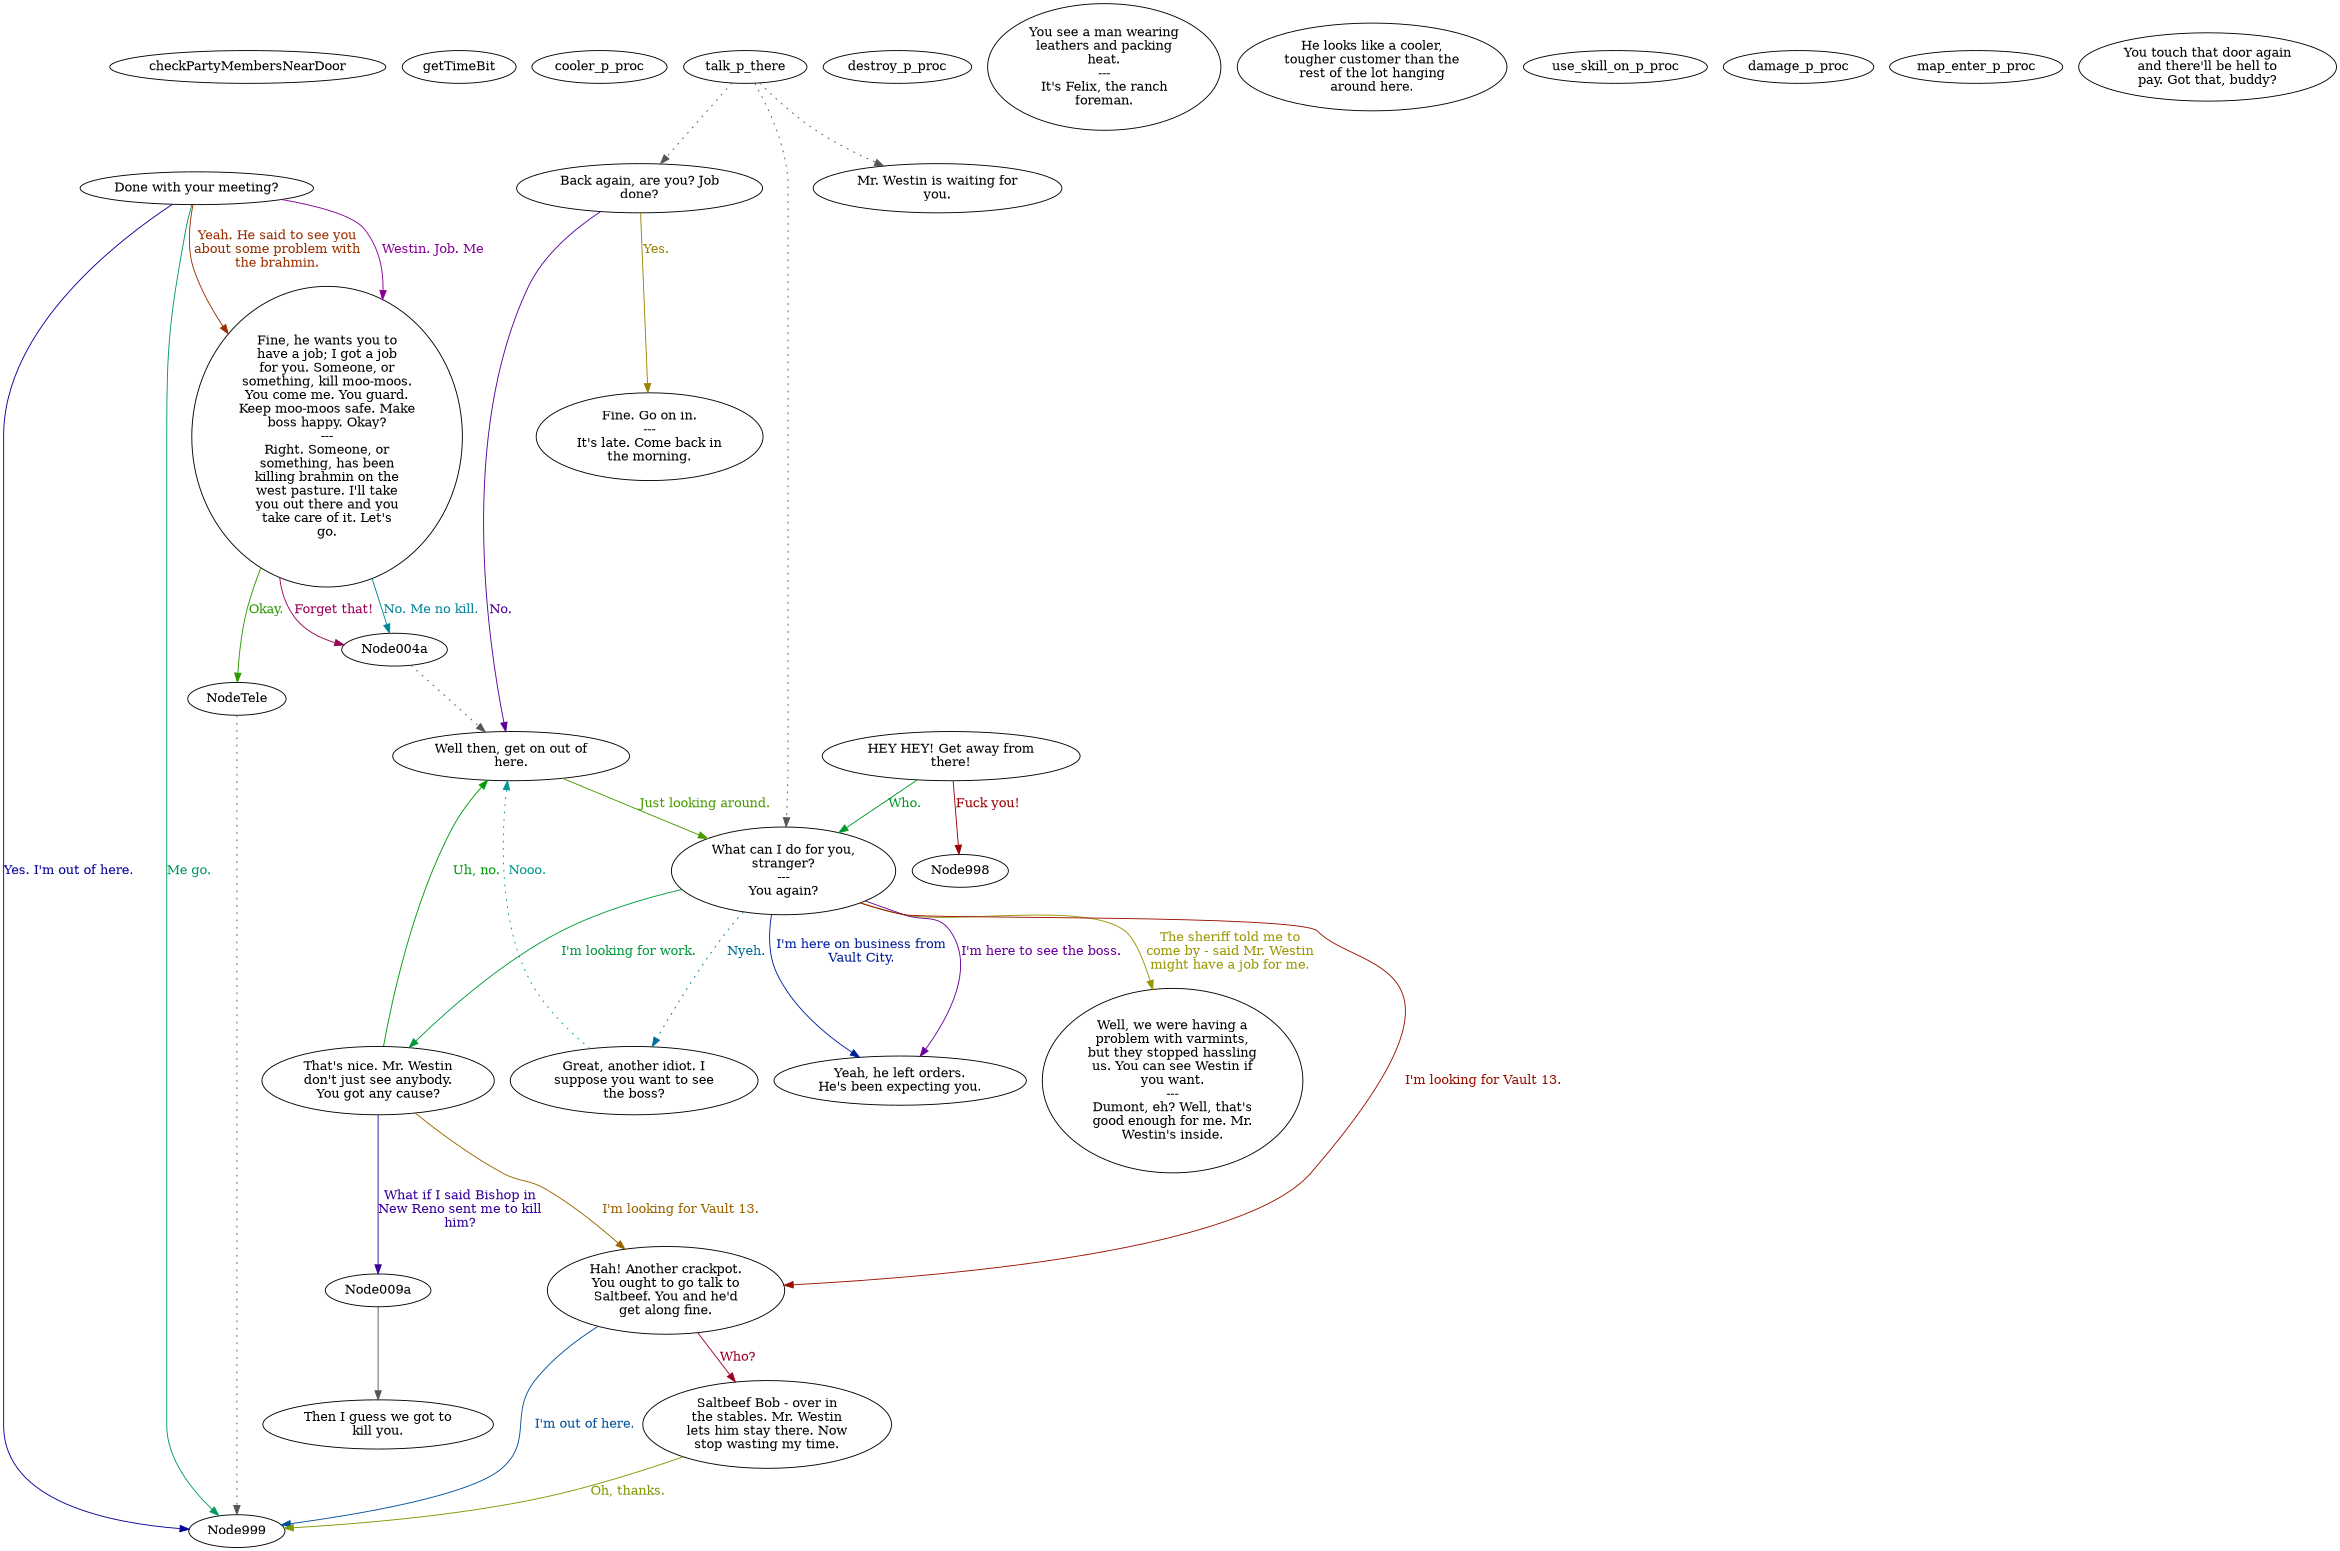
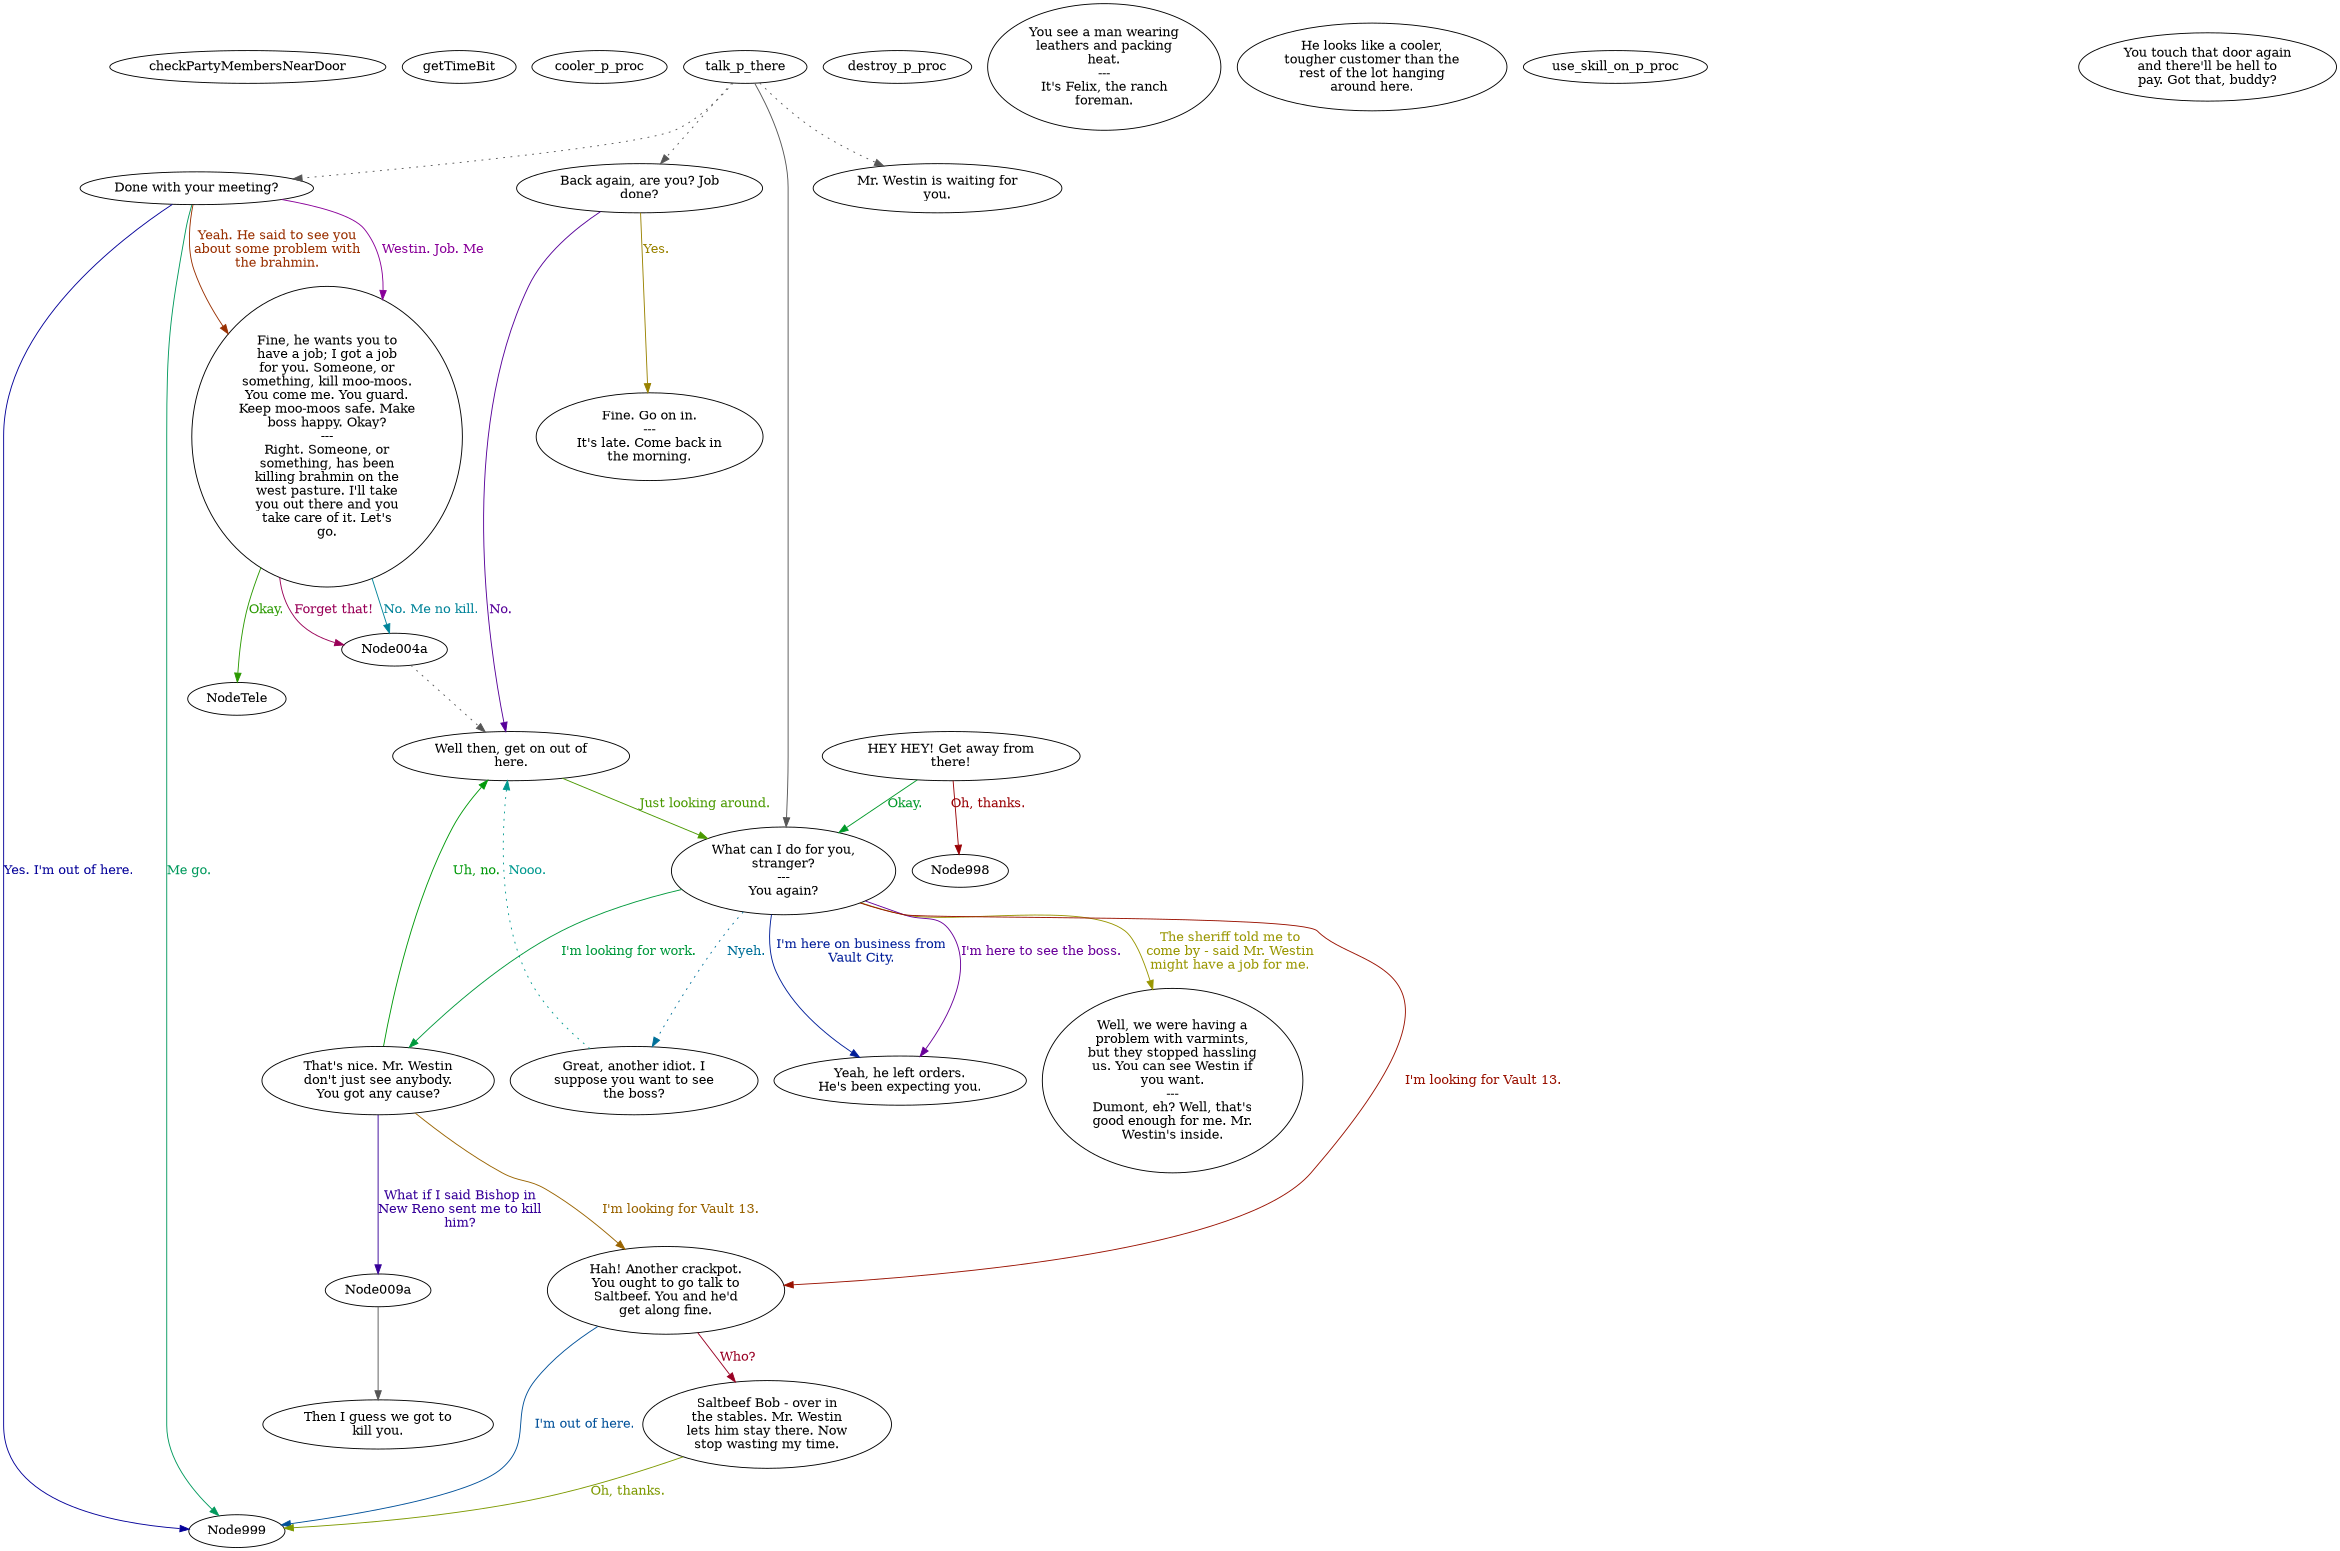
(1799, 67) -> none
(1976, 67) -> none
none -> (527, 155)
(788, 447) -> (788, 447)
(905, 804) -> (905, 804)
(988, 804) -> (988, 804)
(237, 1110) -> none
